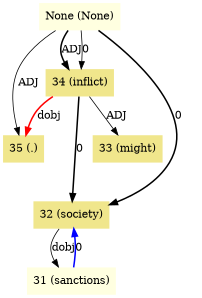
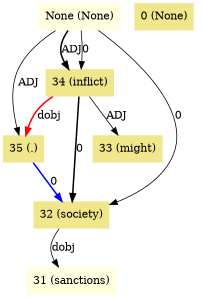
none -> (164, 17)
(173, 116) -> (173, 116)
(75, 252) -> (45, 179)
